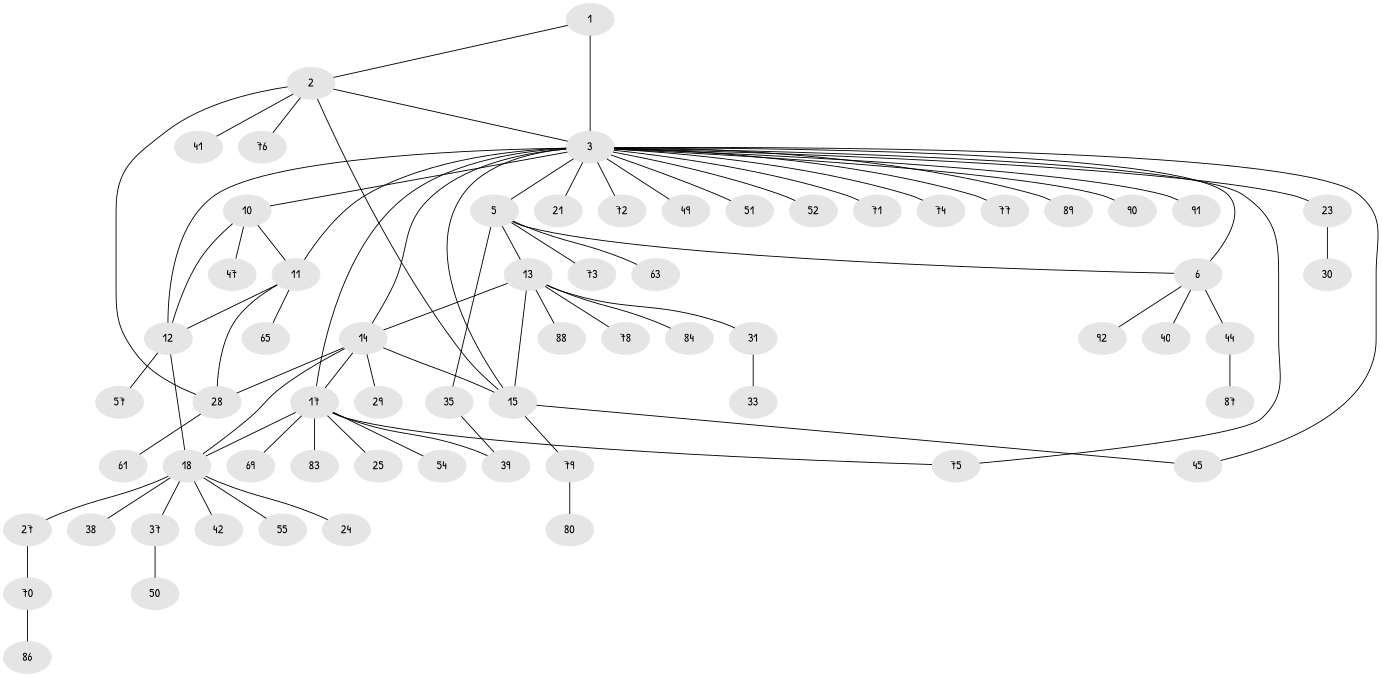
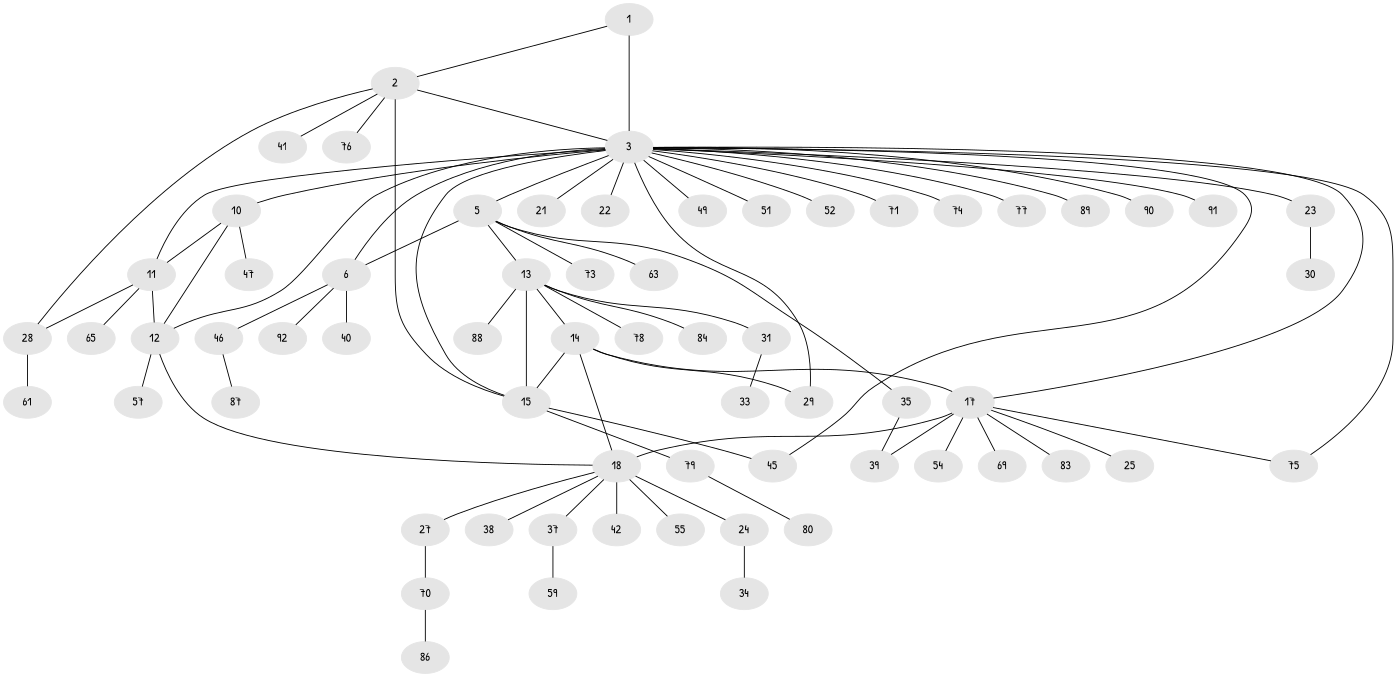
(433, 195) -> (734, 270)
(622, 211) -> (605, 211)
(1230, 338) -> (219, 338)
(290, 370) -> none
(155, 594) -> (553, 594)
none -> (744, 594)
